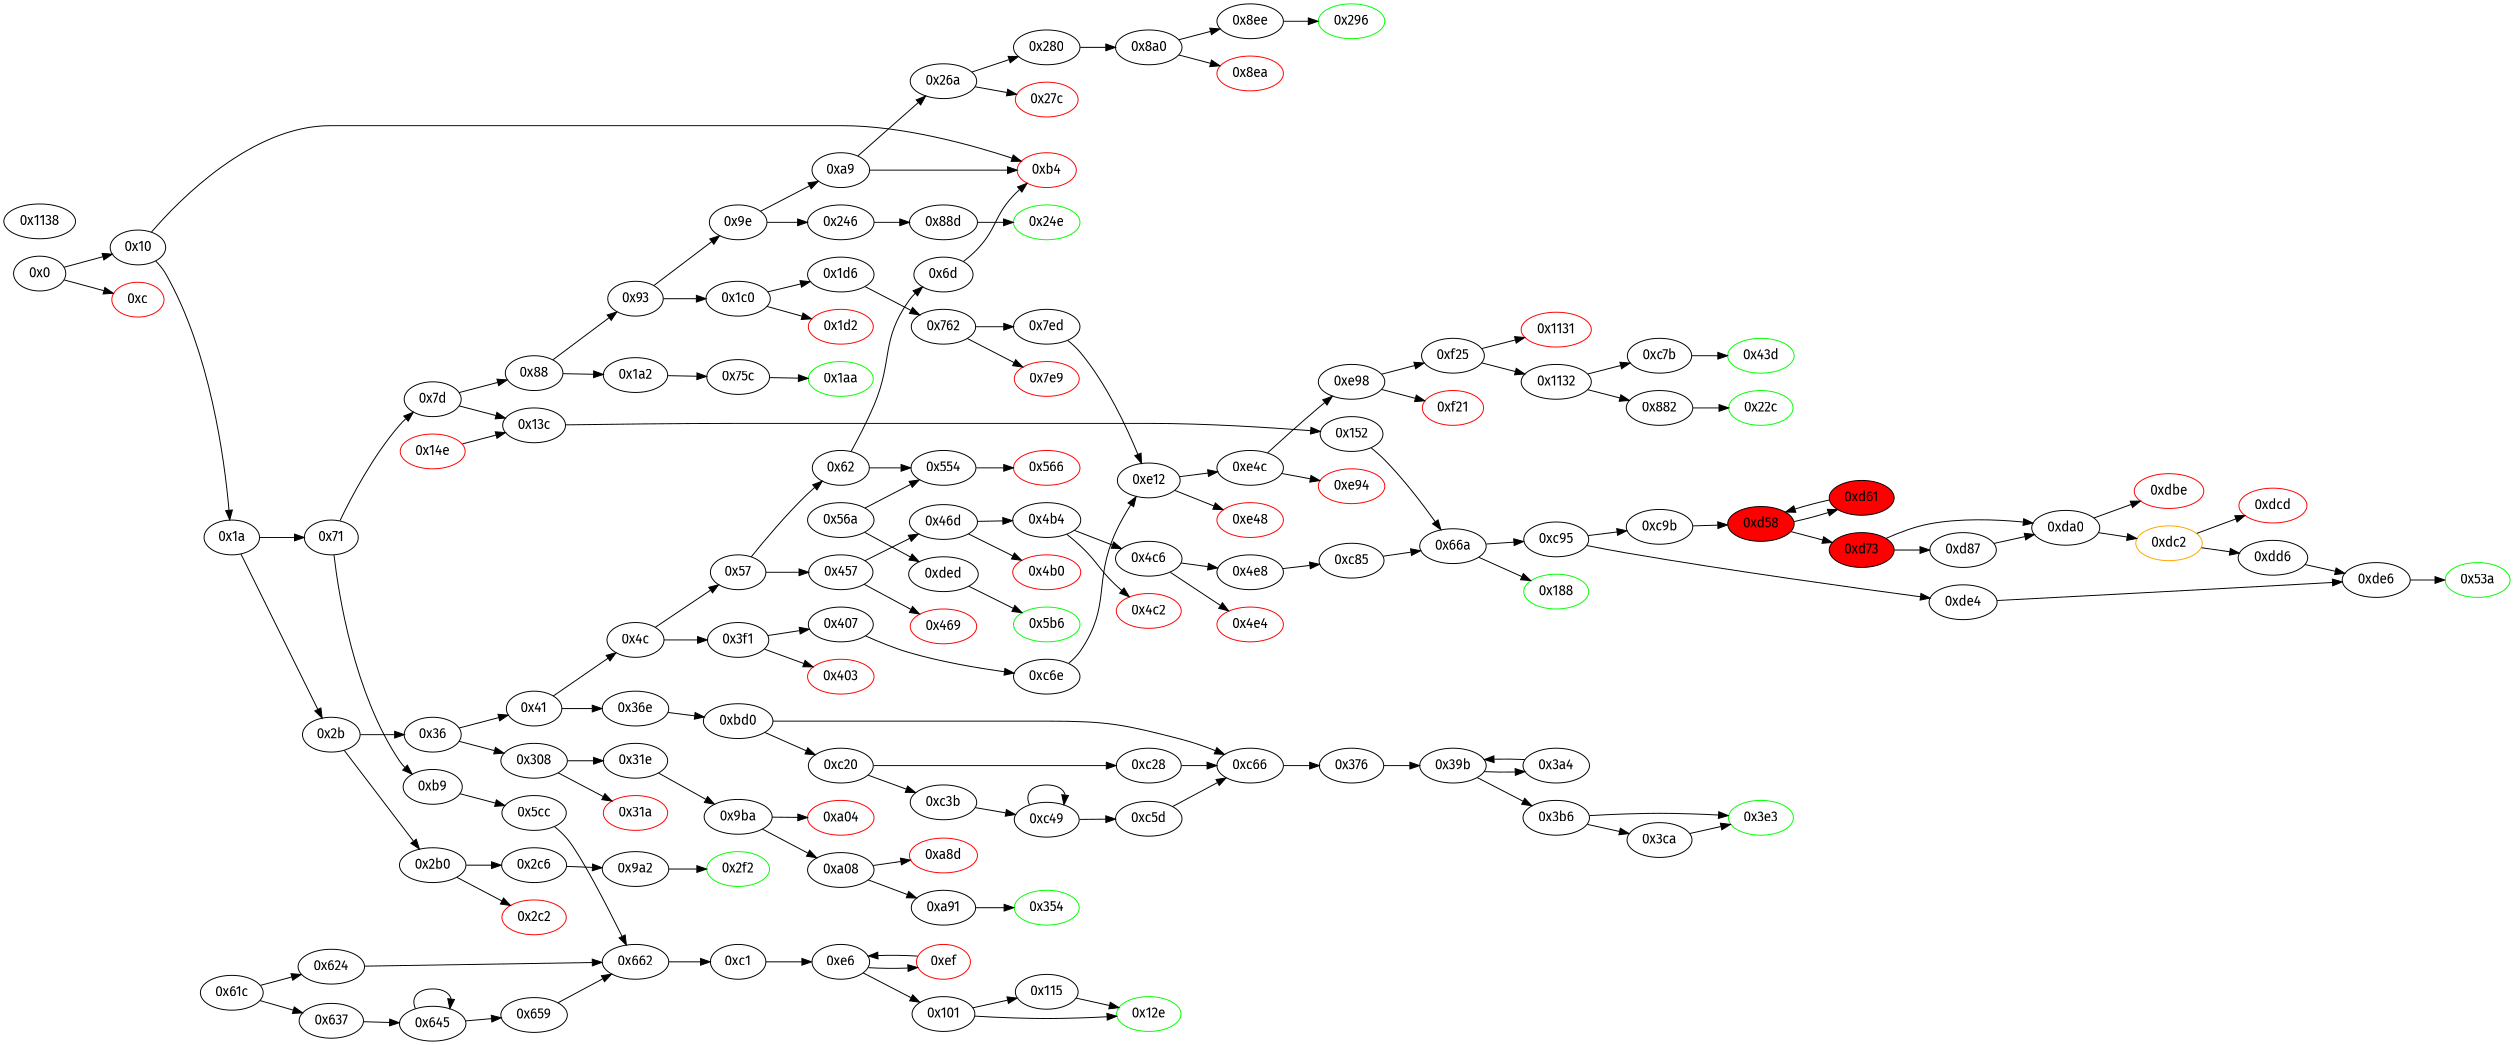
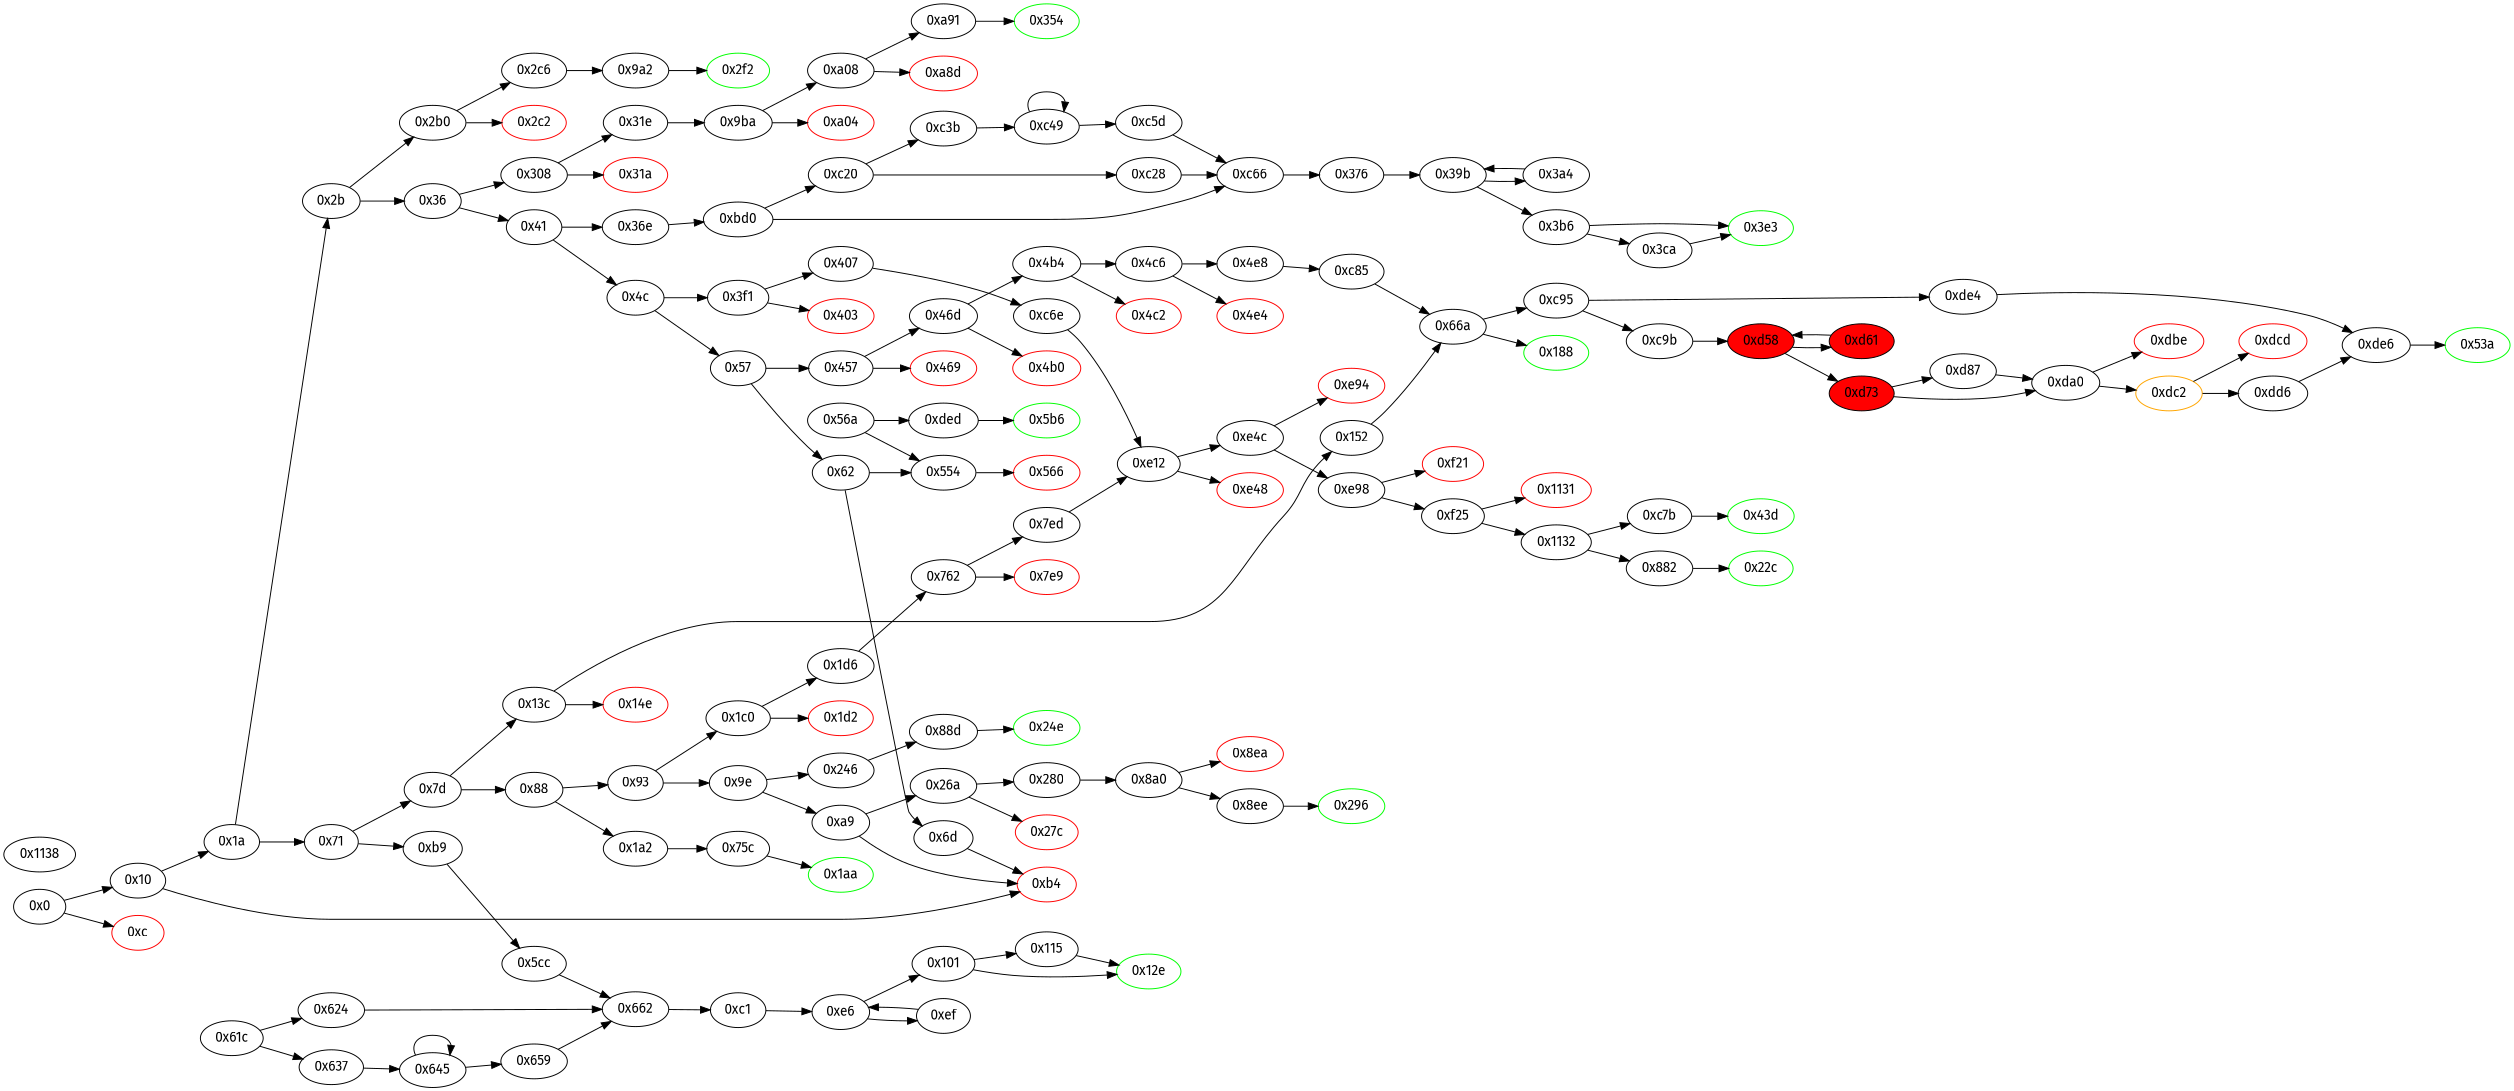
(479, 439) -> (579, 705)
(943, 962) -> (943, 1016)
